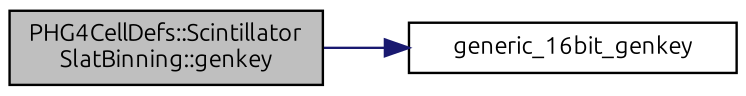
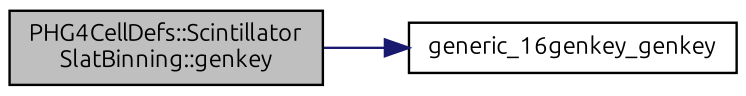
(573, 48) -> (573, 48)
